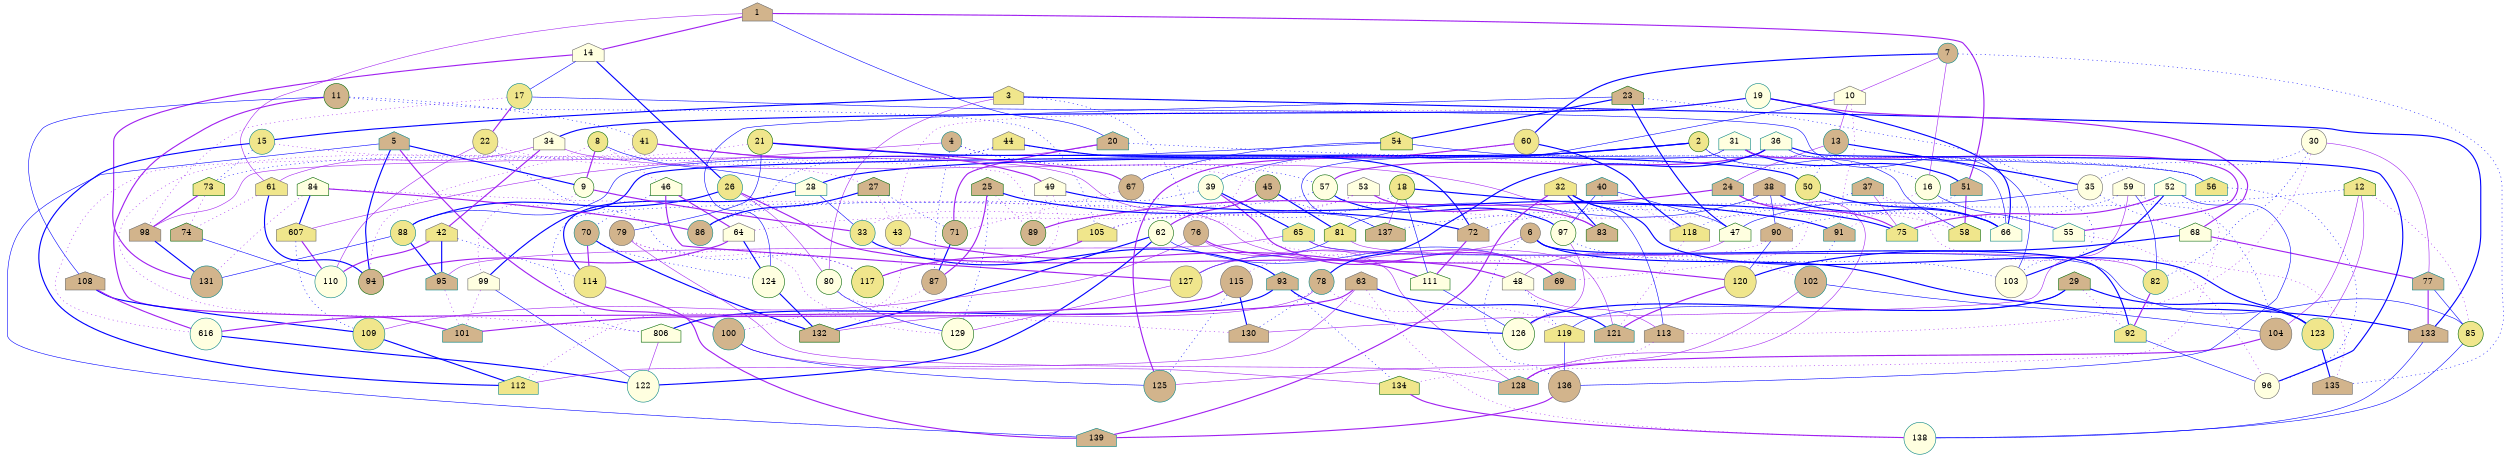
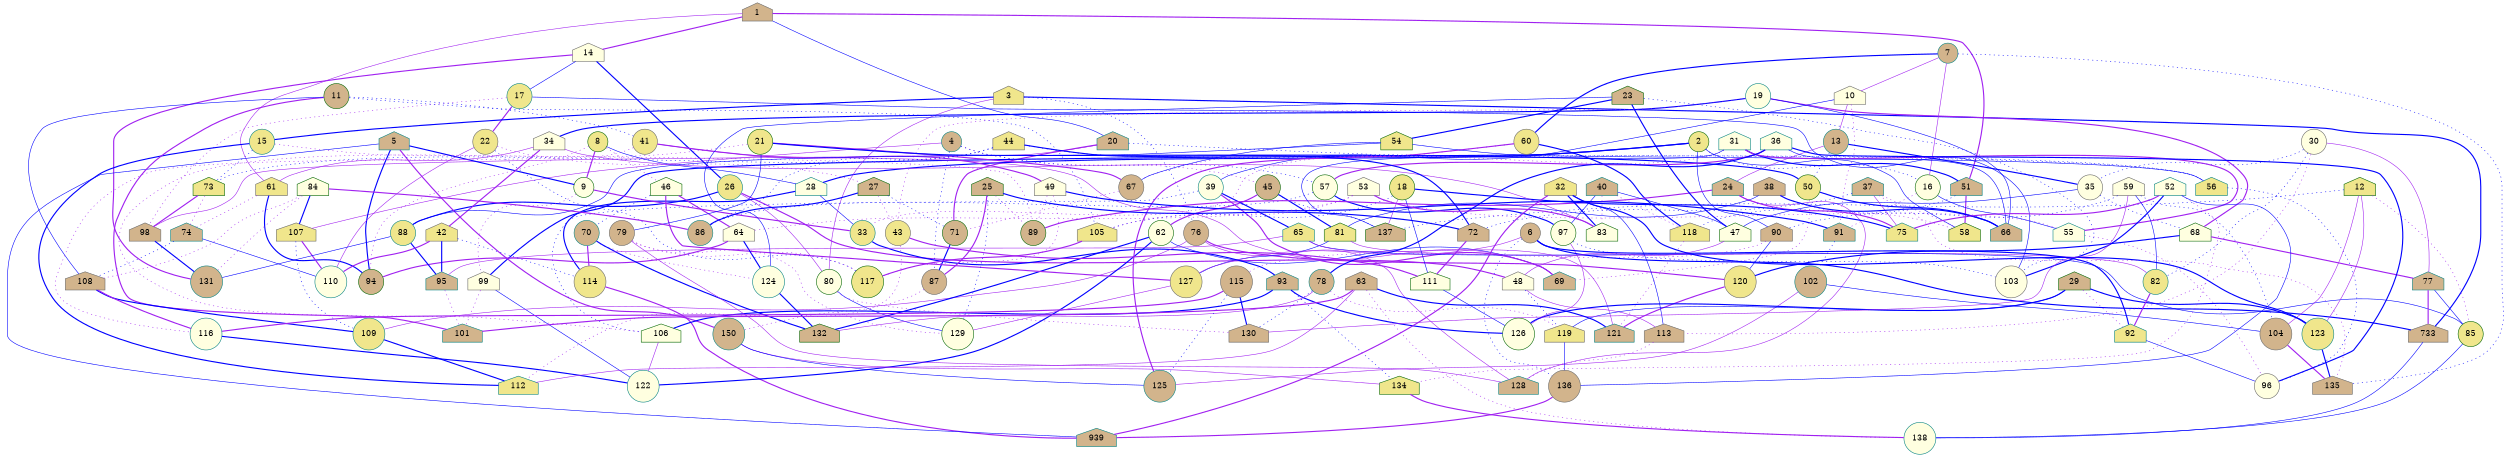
(1915, 132) -> (1915, 132)
(1773, 210) -> (1707, 200)
(186, 233) -> (186, 233)
(296, 233) -> (296, 233)
(1602, 233) -> (1602, 233)
(2006, 233) -> (2006, 233)
(1248, 234) -> (206, 246)
none -> (134, 261)
(673, 264) -> (673, 264)
(769, 282) -> (769, 282)
(206, 334) -> (206, 334)
(661, 334) -> (661, 334)
(729, 334) -> (729, 334)
(2428, 334) -> (2428, 334)
(1893, 355) -> (2306, 362)
(1097, 438) -> (1097, 438)
